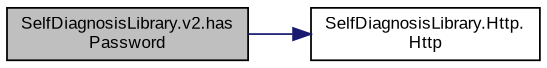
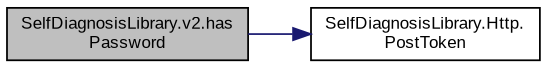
(425, 34) -> (425, 34)
